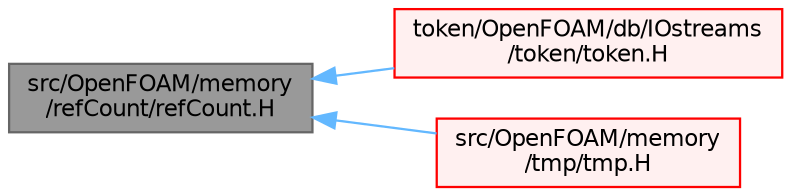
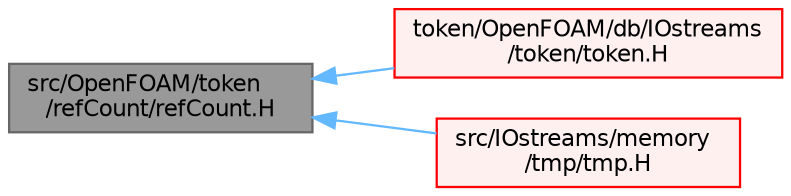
(161, 98) -> (161, 98)
(588, 153) -> (588, 153)
